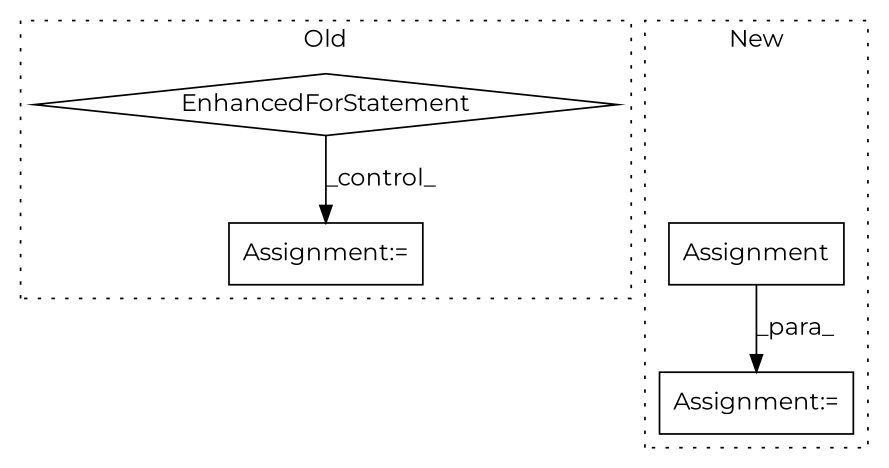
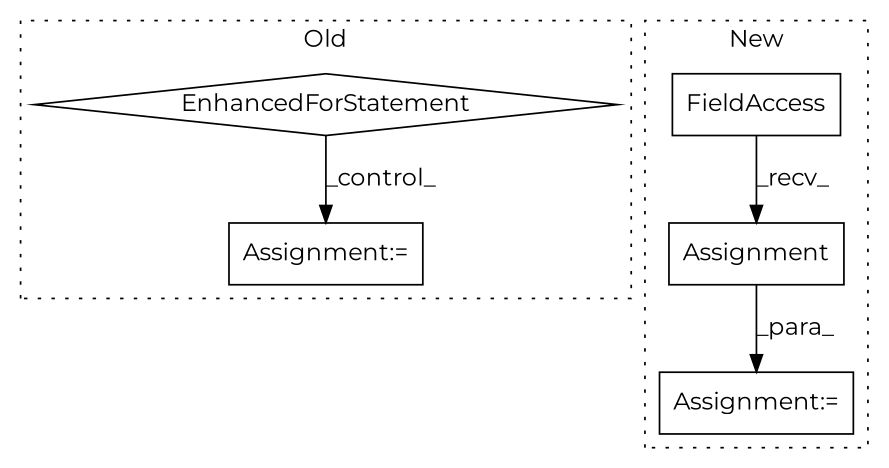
none -> (756, 105)
